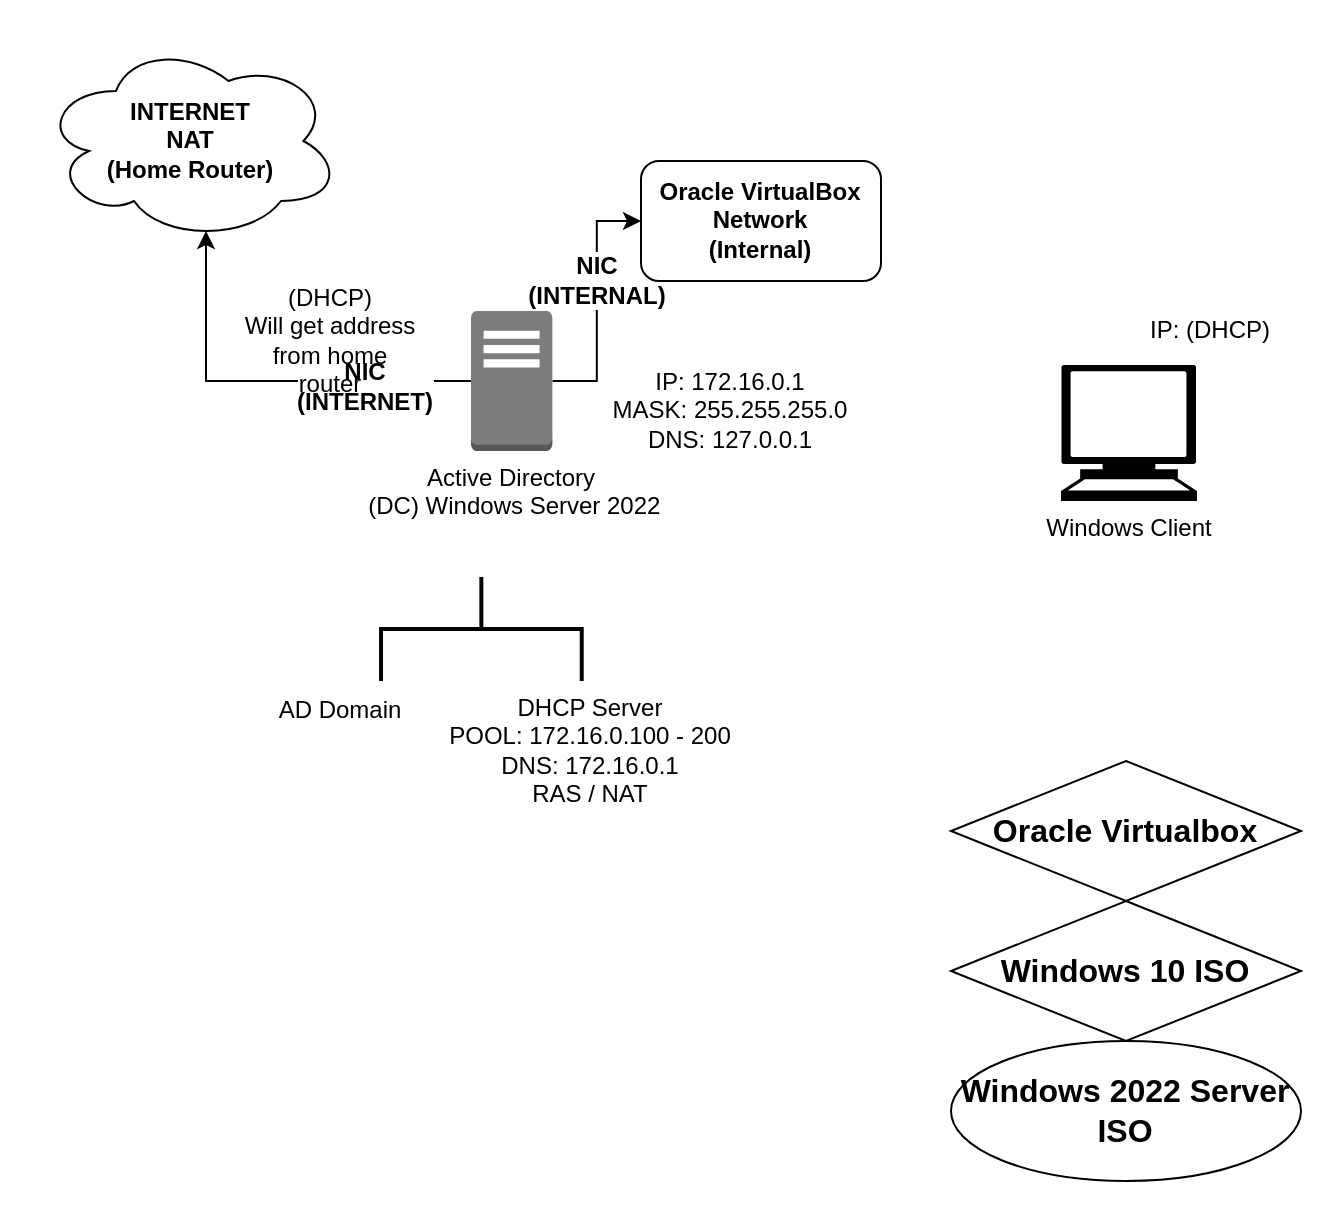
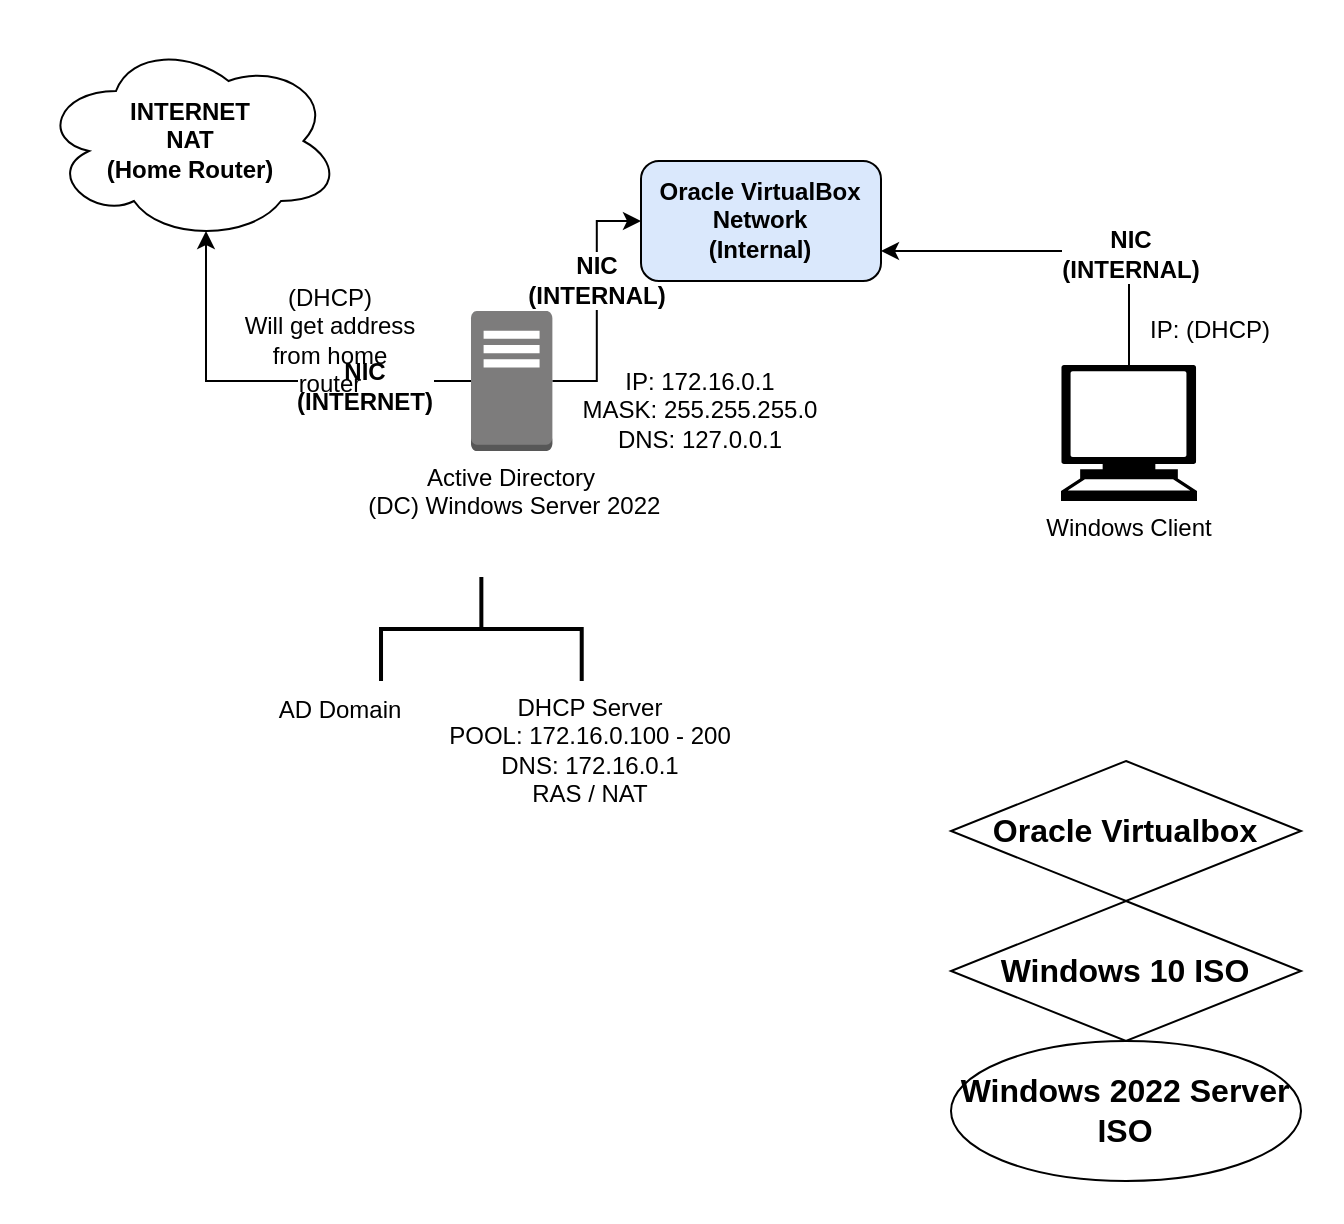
(761, 221) -> (761, 221)
none -> (979, 251)
(732, 411) -> (702, 411)
